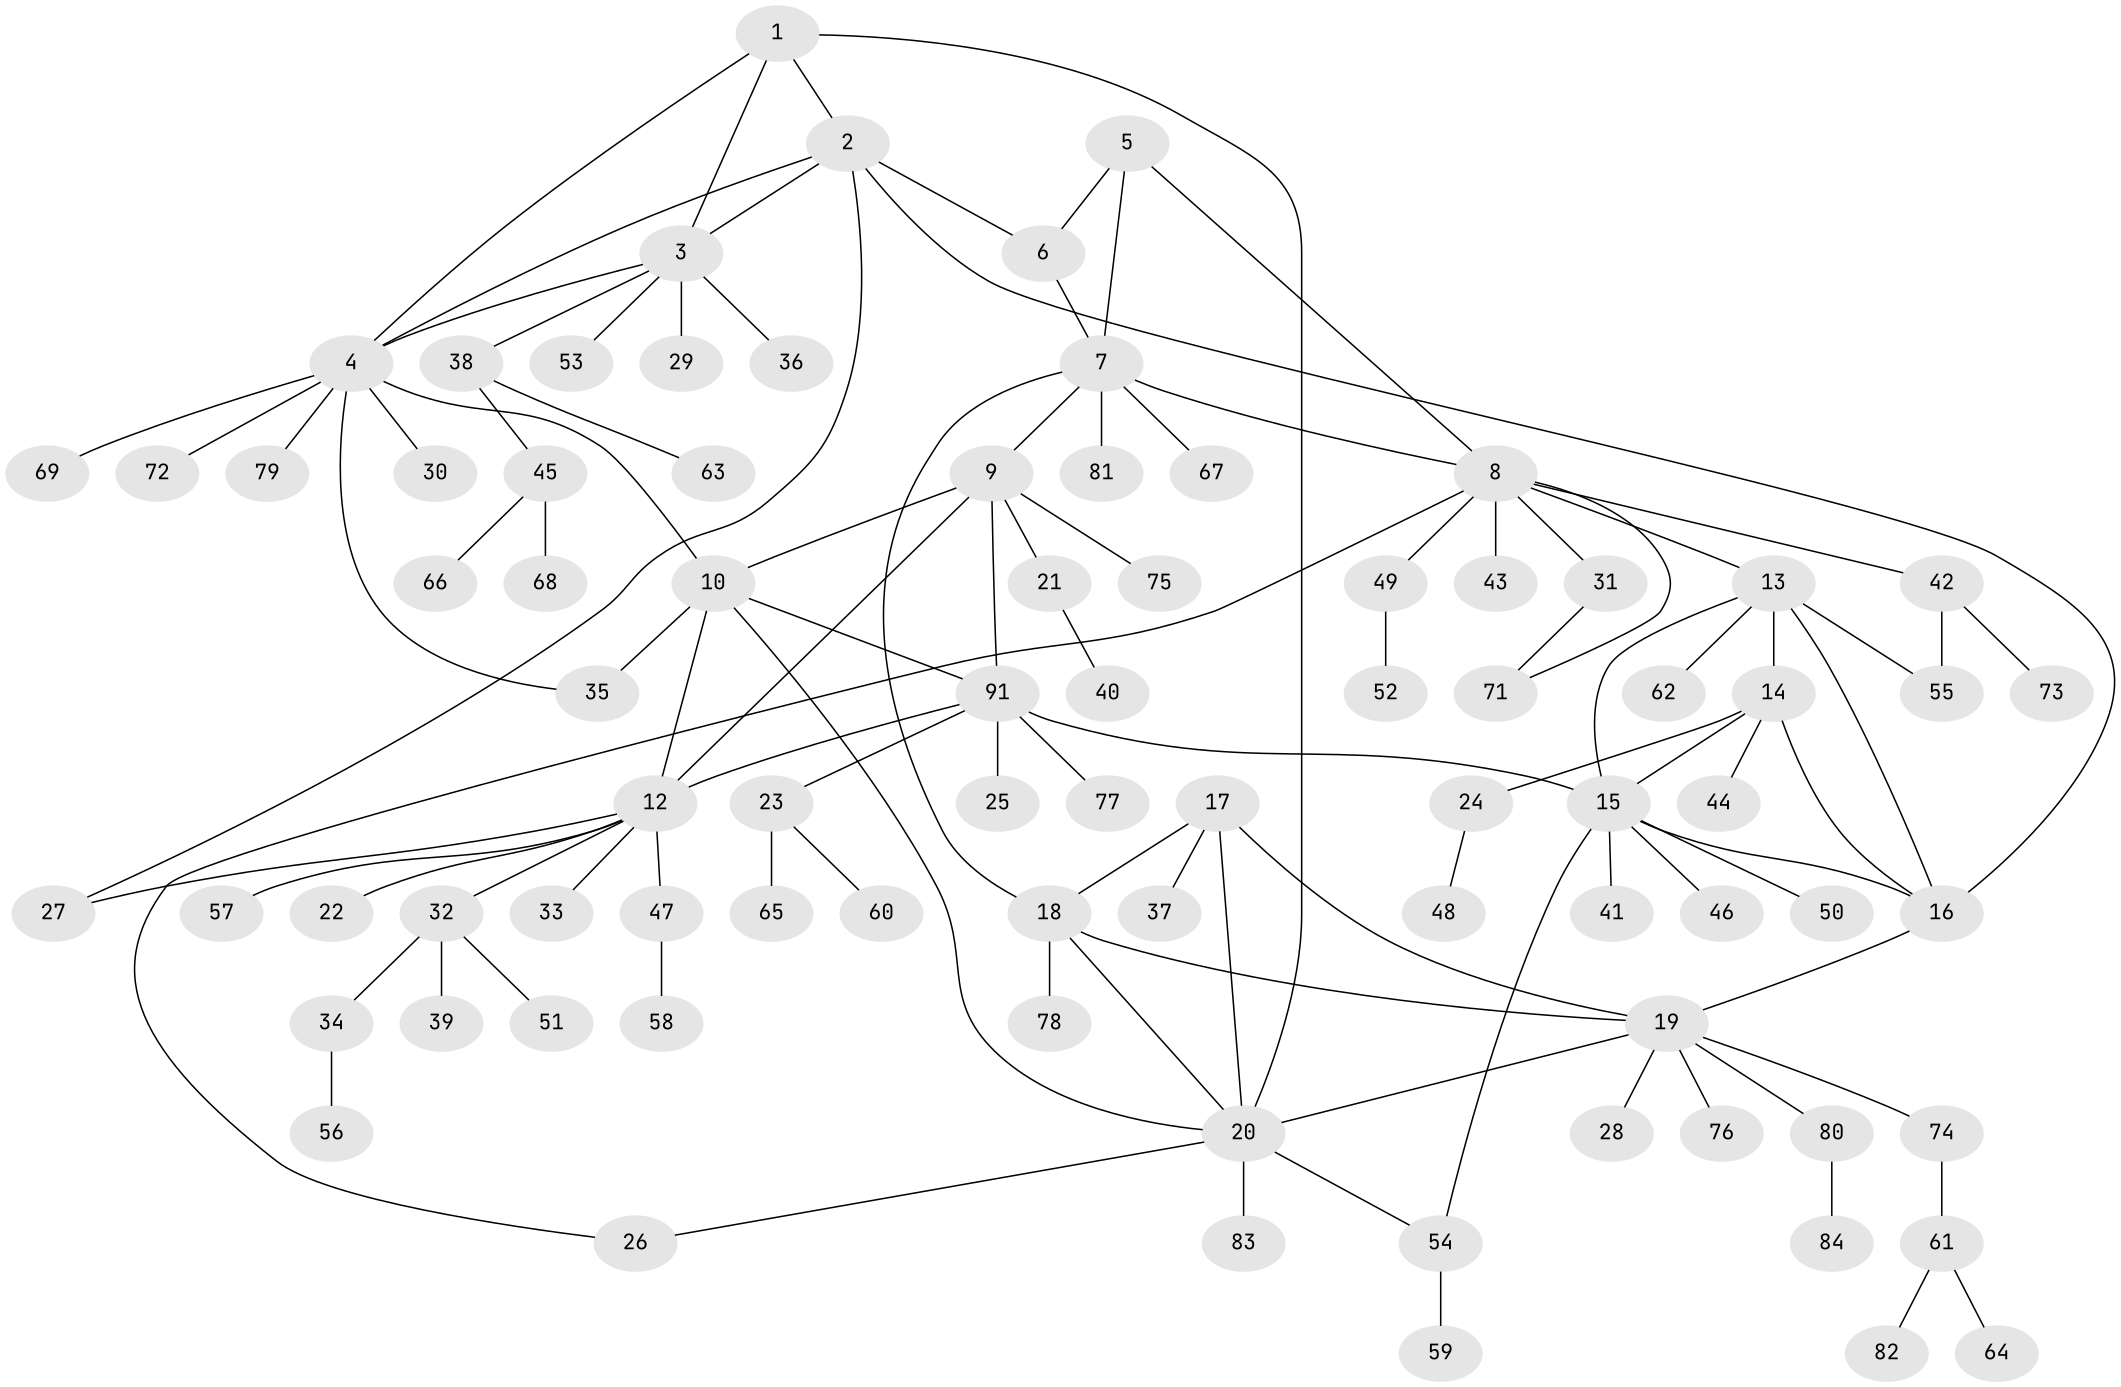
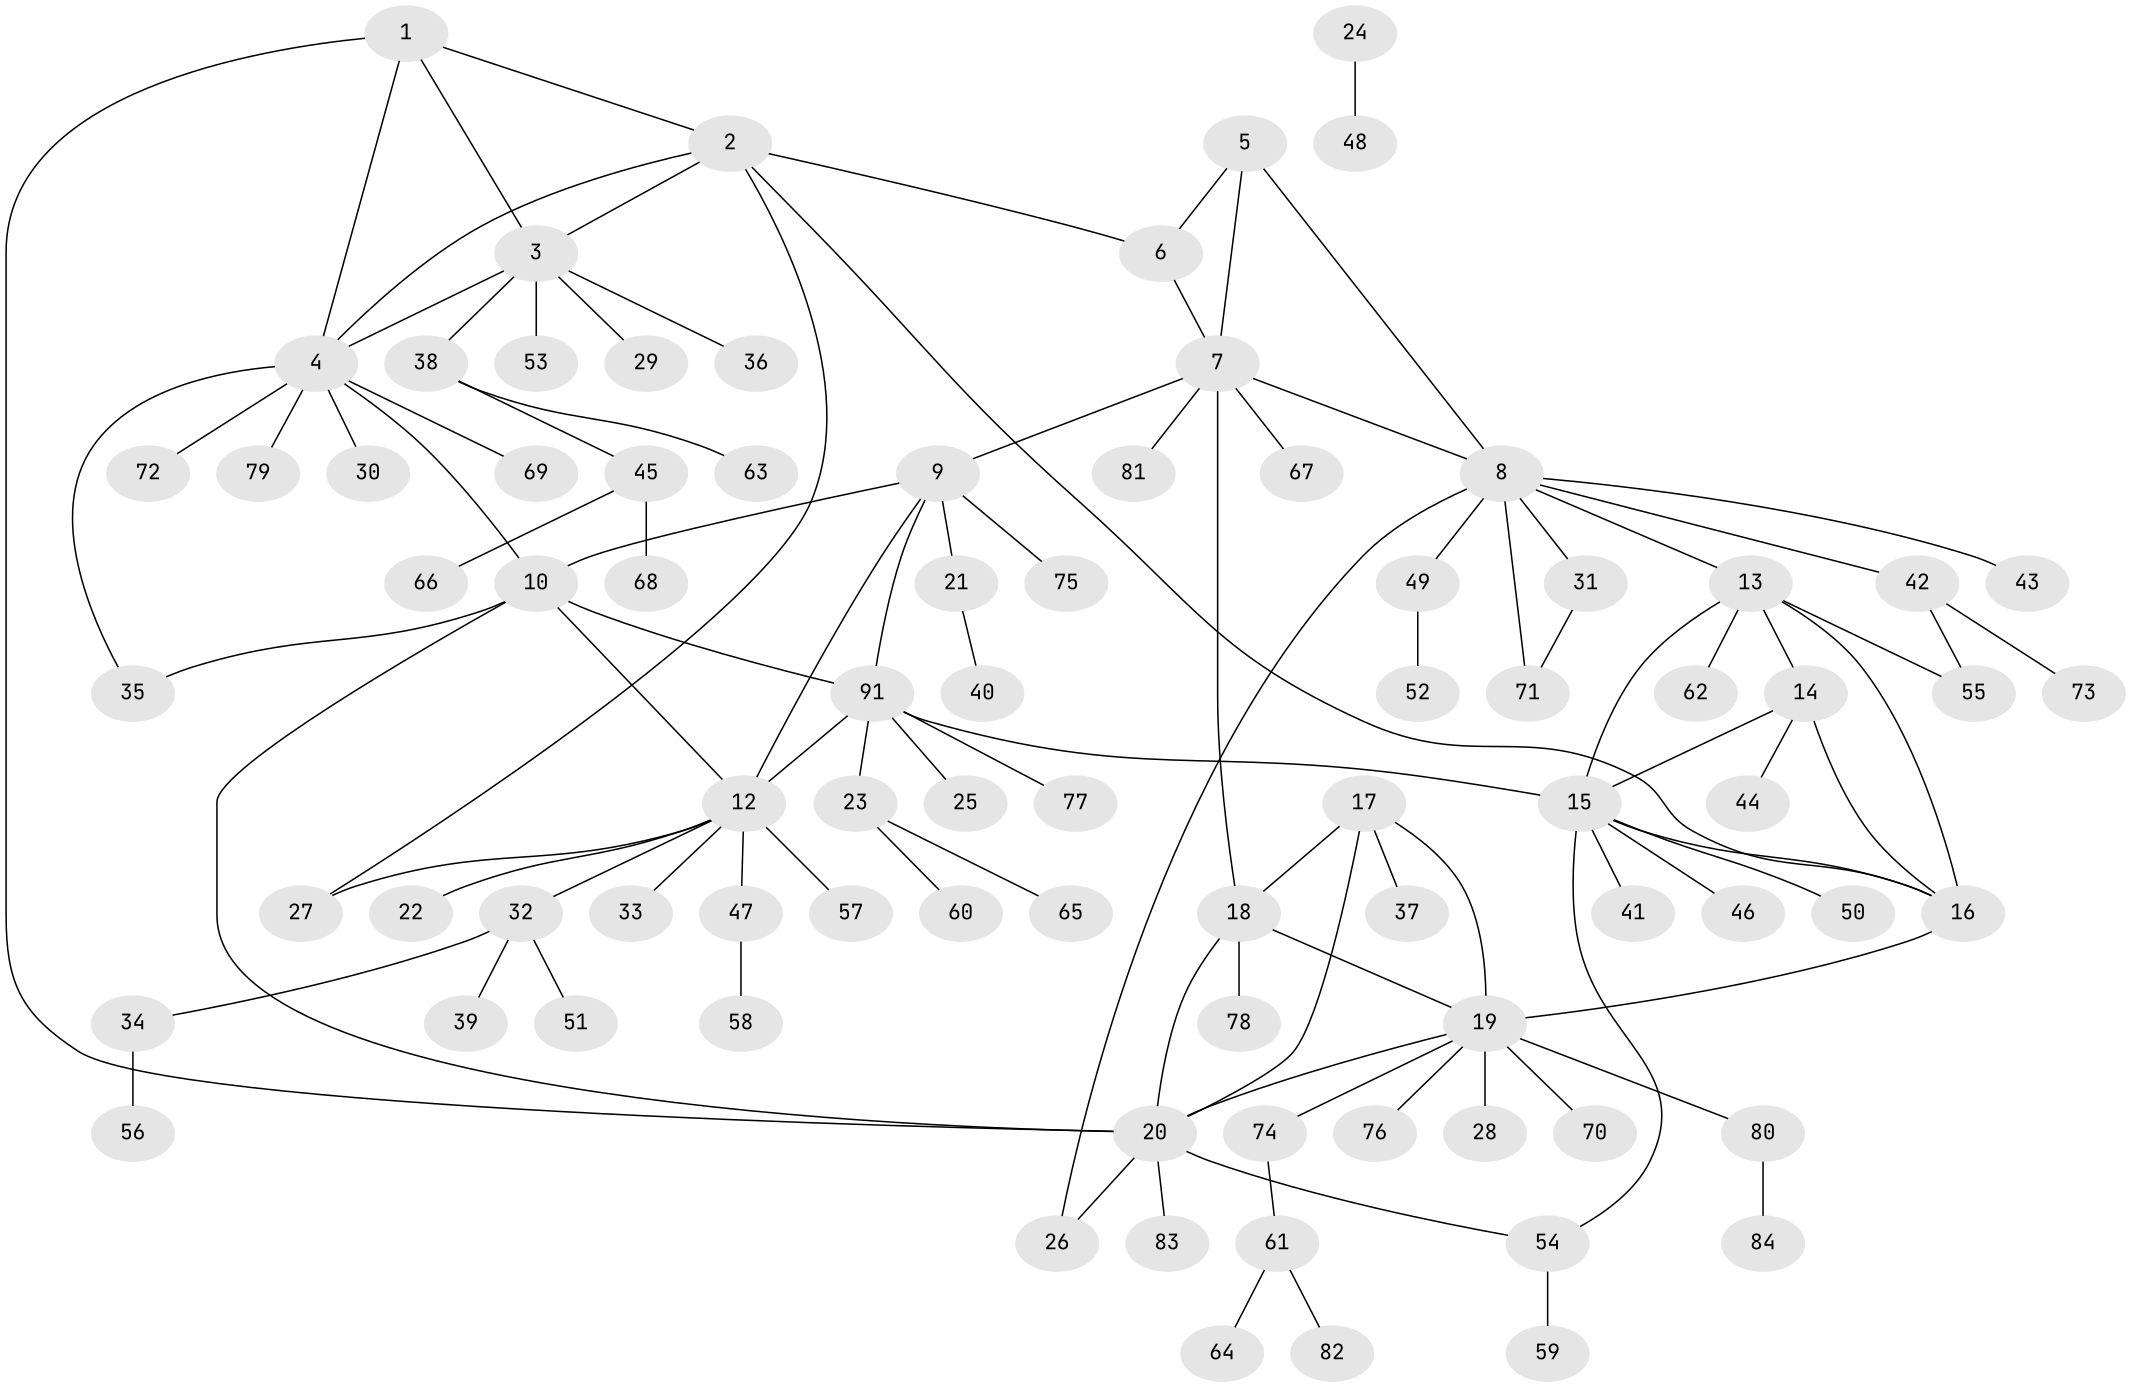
(1625, 753) -> none
none -> (1595, 1134)
